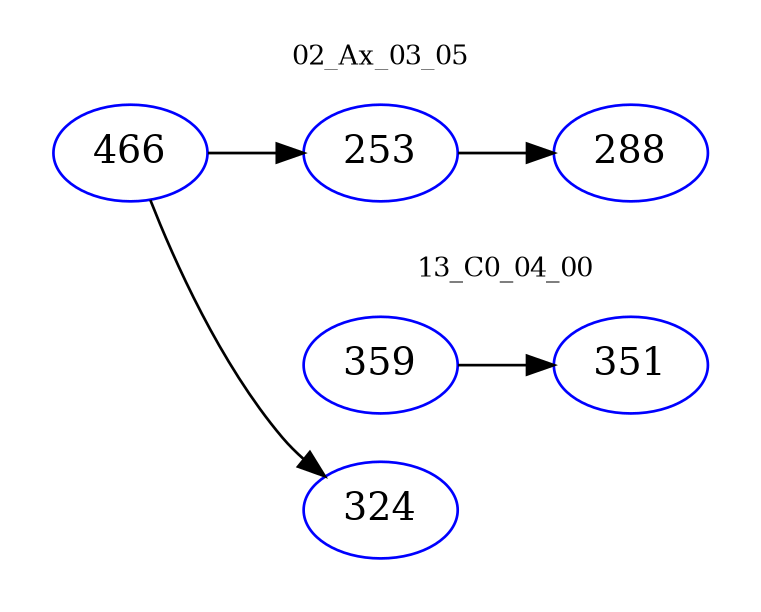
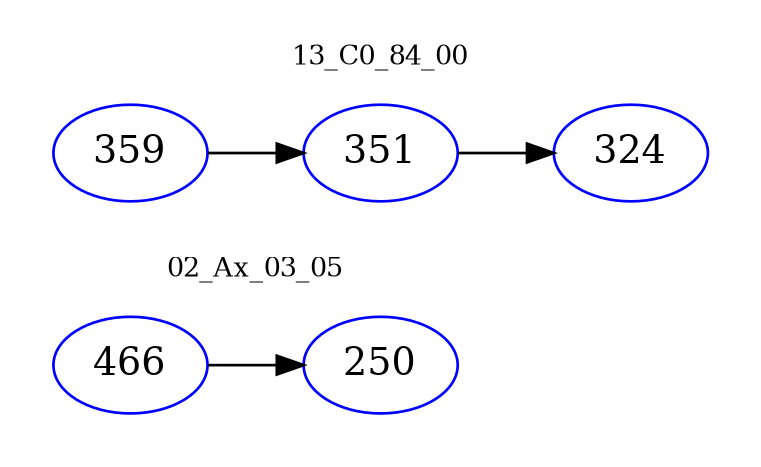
(381, 153) -> (381, 365)
(631, 153) -> none
(506, 270) -> (381, 58)
(215, 337) -> (492, 153)
